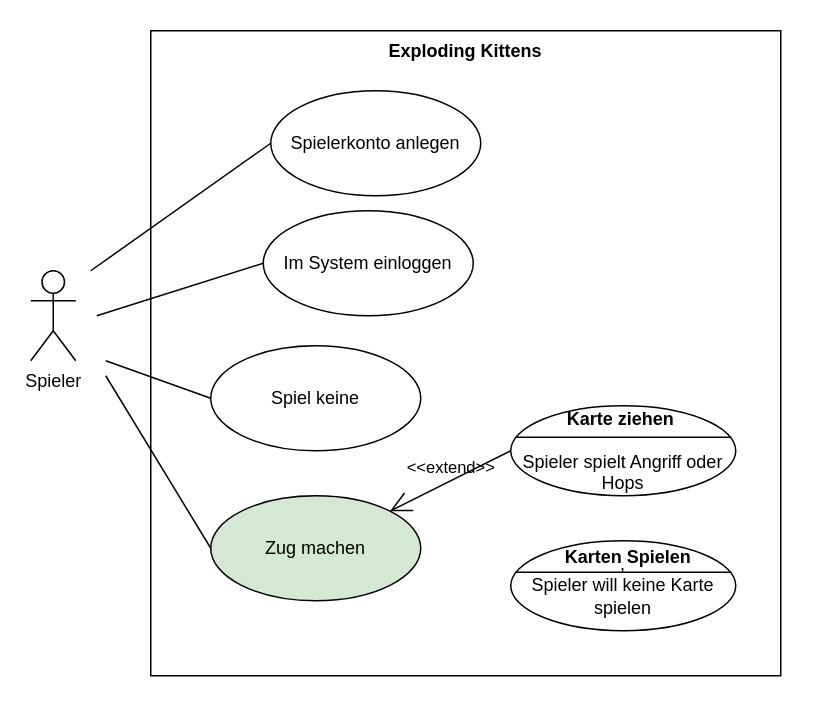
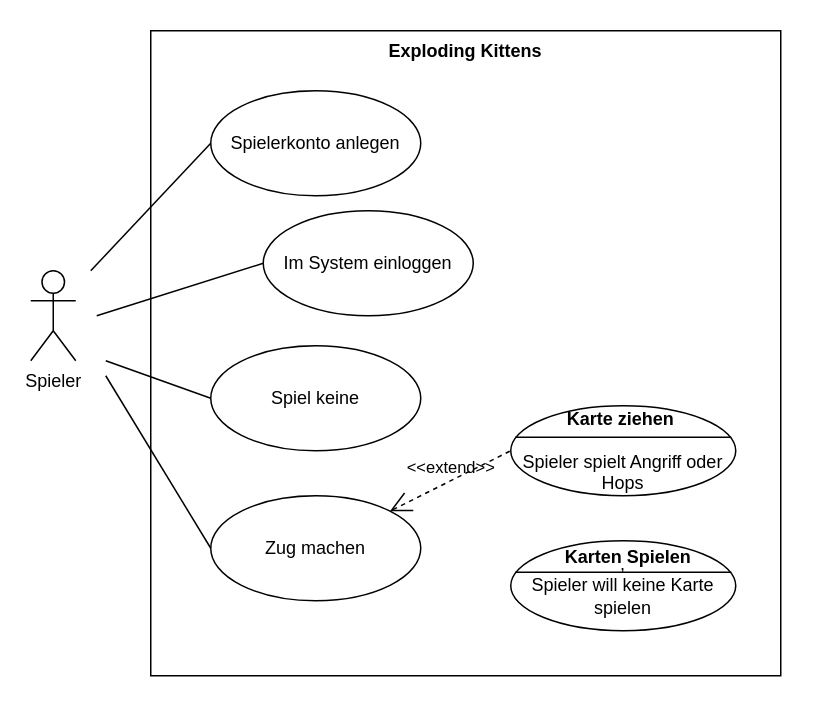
(376, 143) -> (316, 143)
(451, 481) -> (451, 481)
(316, 548) -> (316, 548)
